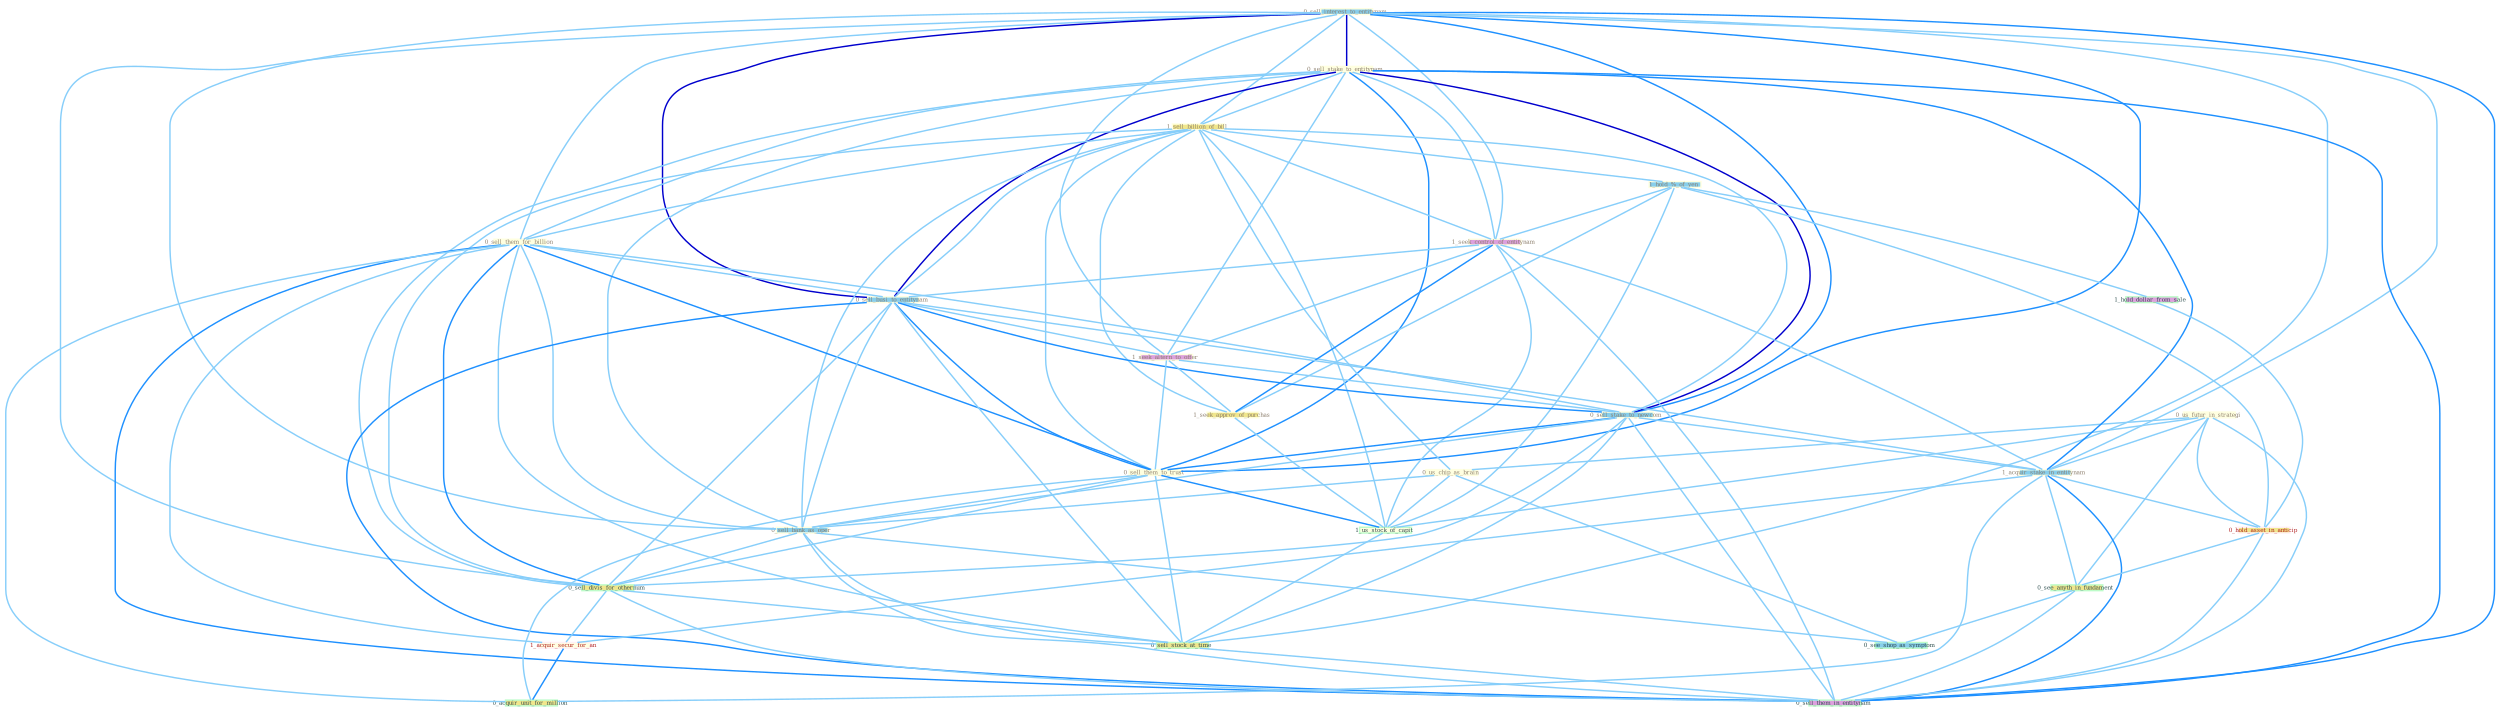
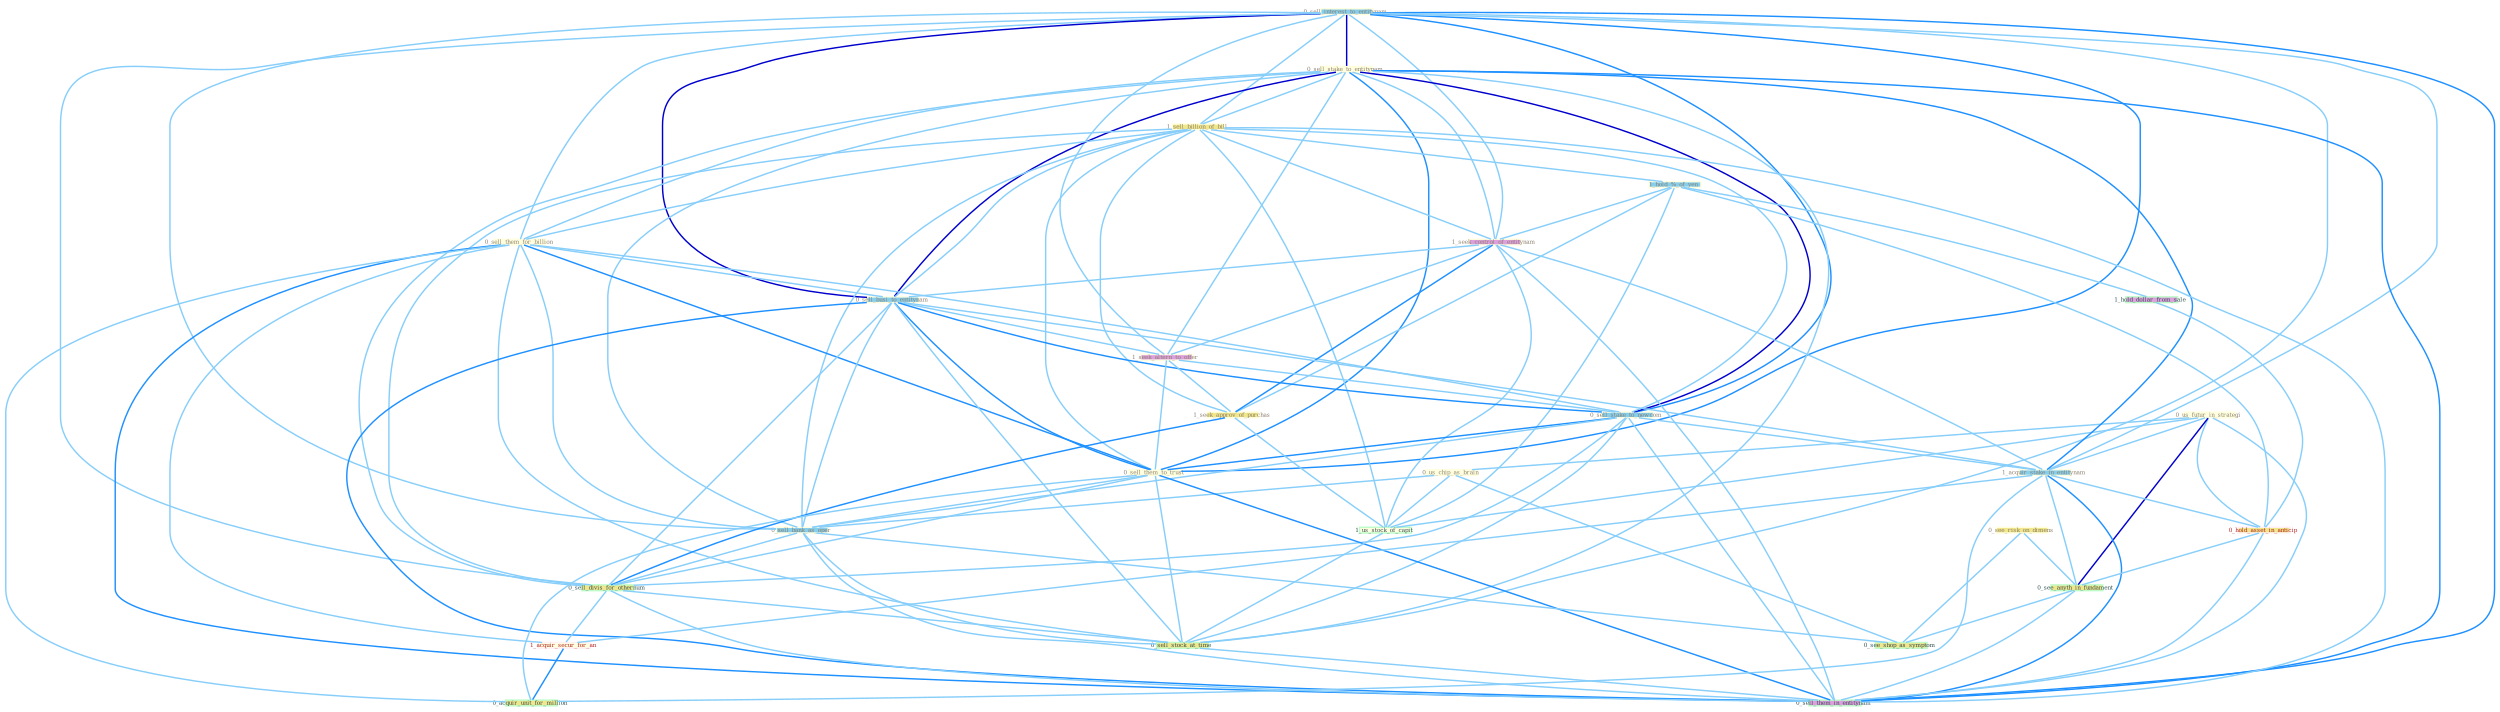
(1294, 296) -> (2177, 291)
none -> (1788, 386)
(444, 449) -> (914, 486)
(1270, 501) -> (1461, 576)
(2137, 510) -> (2137, 510)
none -> (2022, 530)
(1901, 645) -> (1901, 645)
